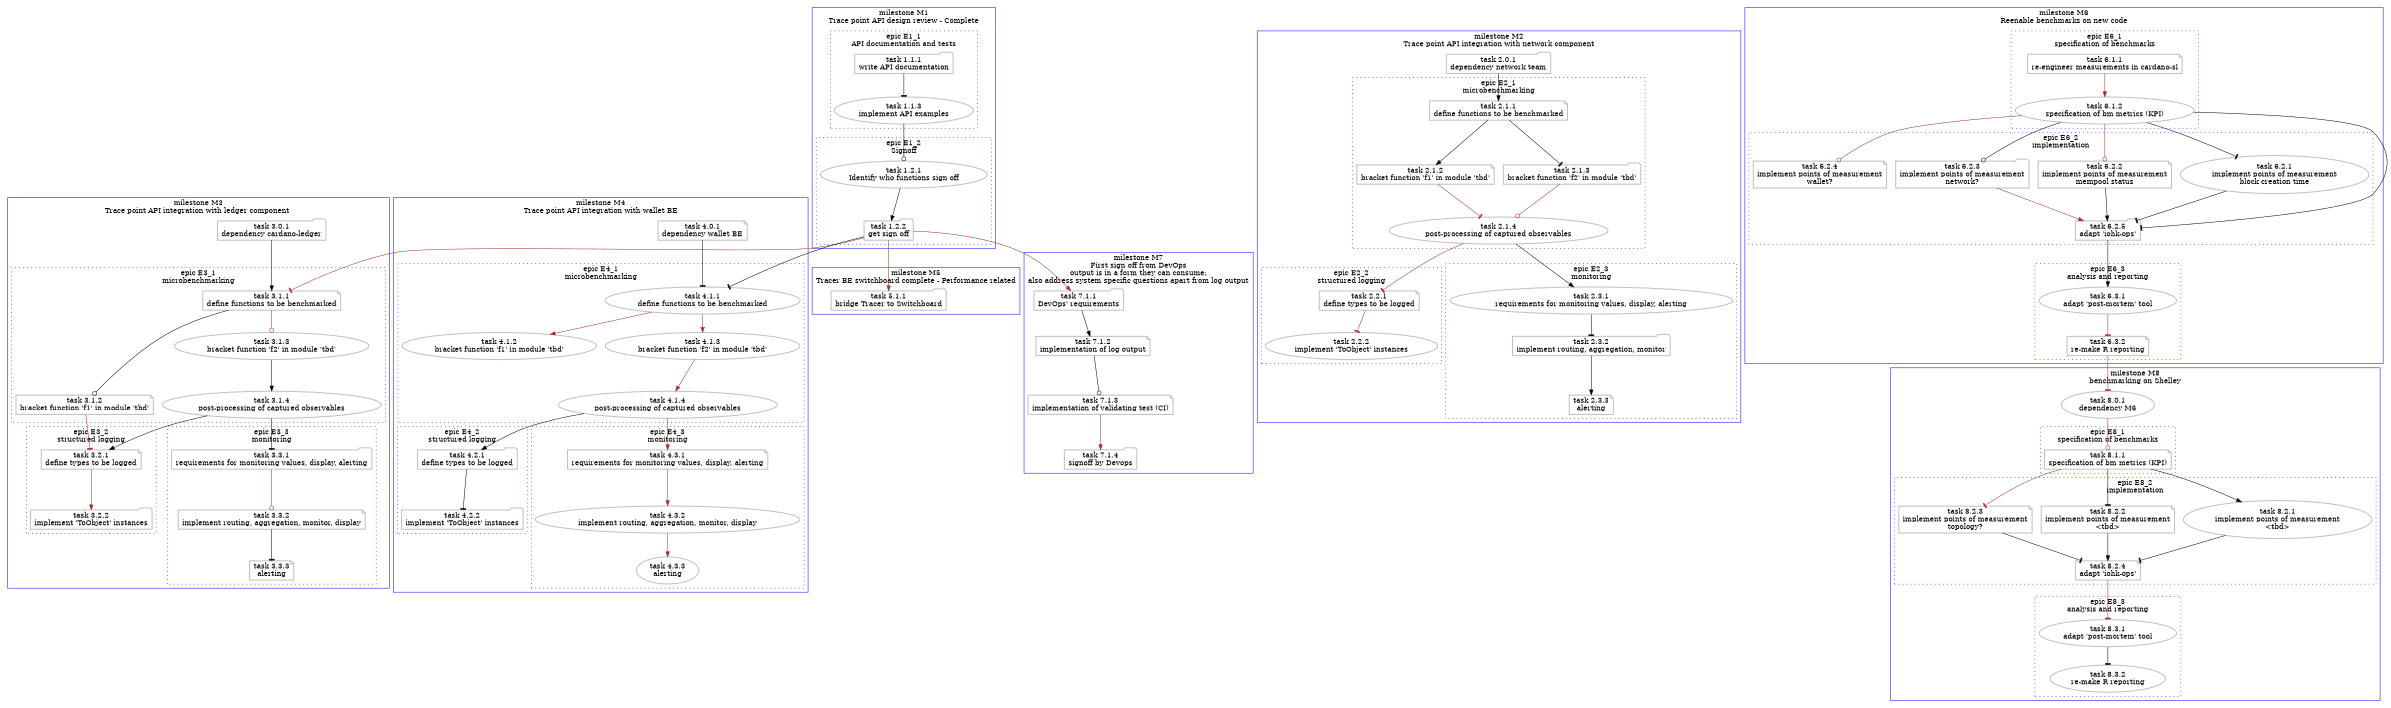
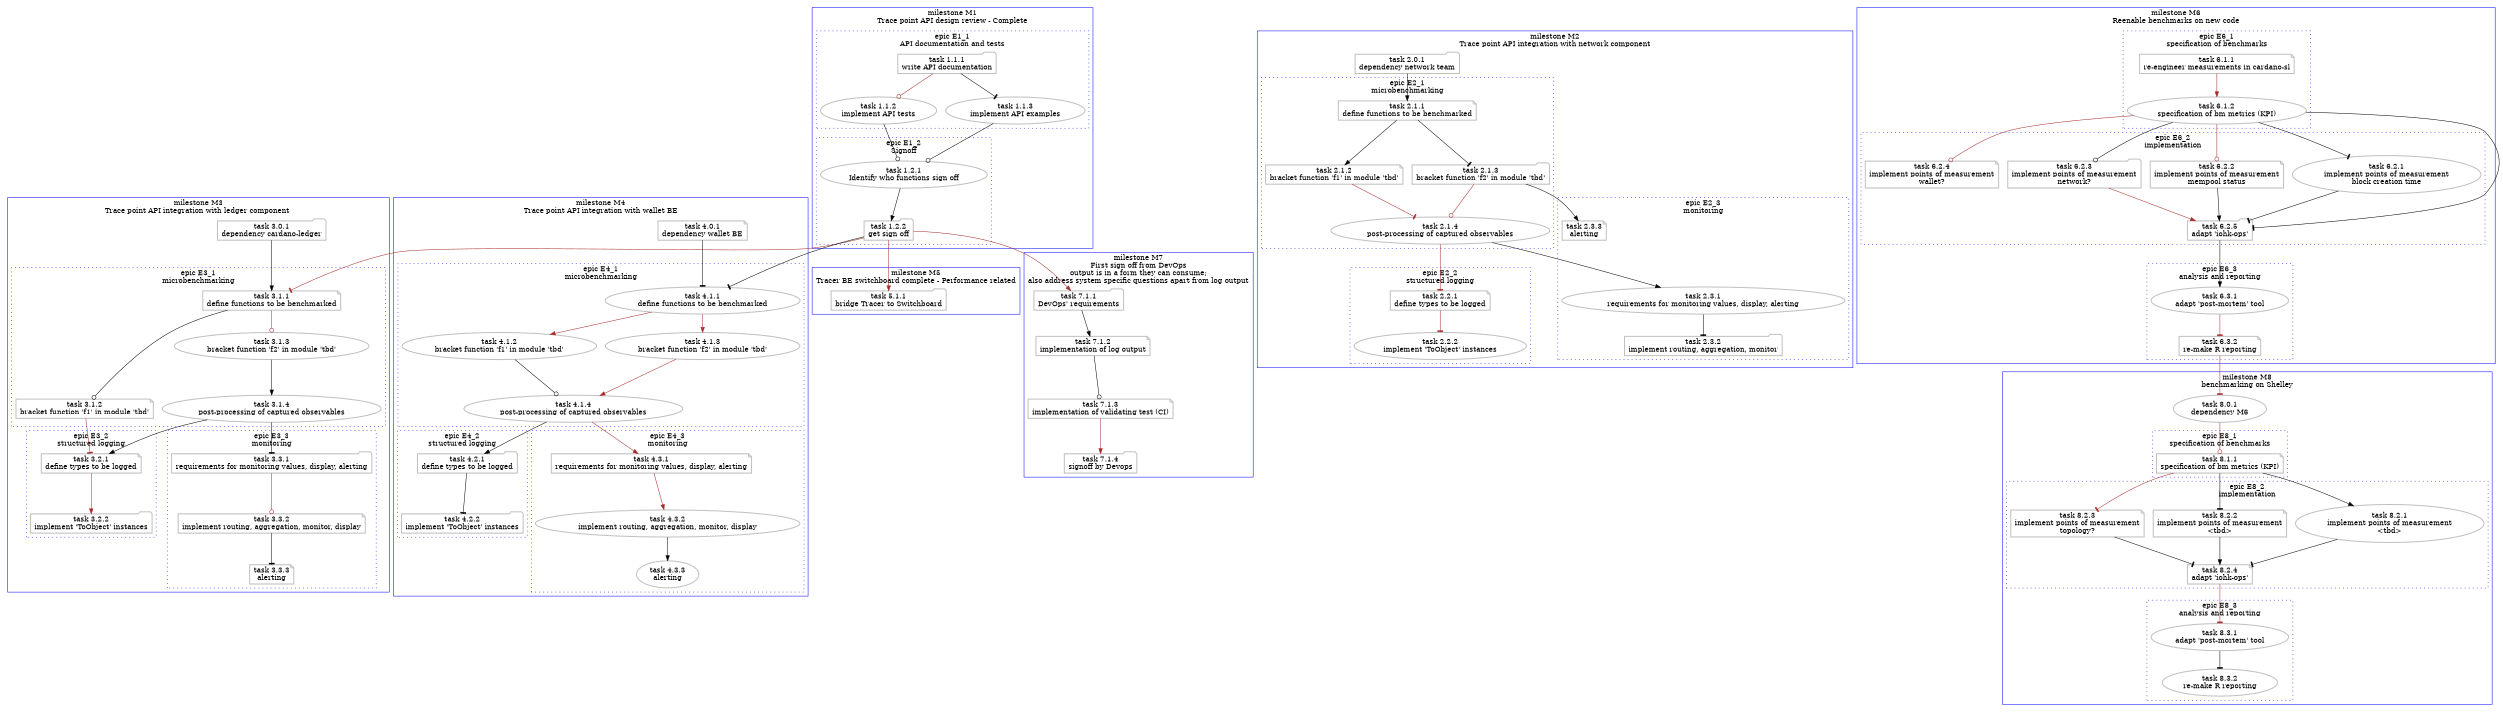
none -> (879, 111)
(1591, 373) -> (1550, 194)
none -> (535, 376)
(668, 542) -> (668, 546)
